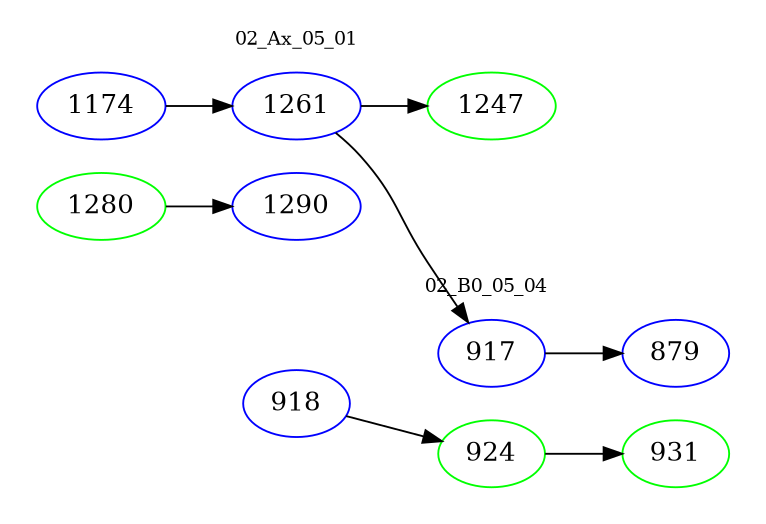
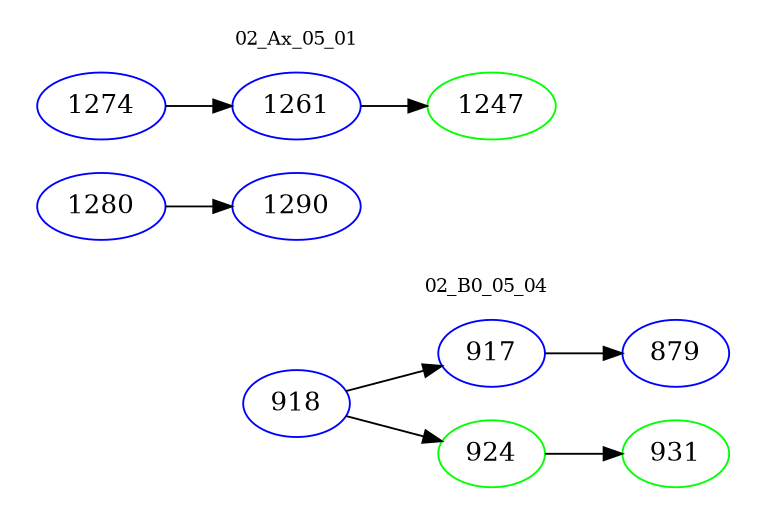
(101, 106) -> (101, 106)
(101, 206) -> (101, 206)
(401, 216) -> (385, 381)
